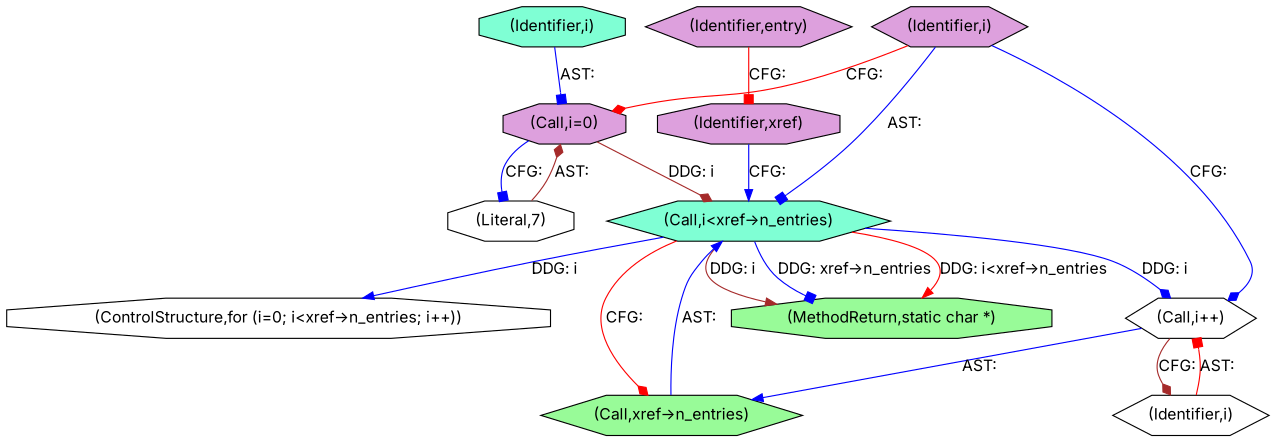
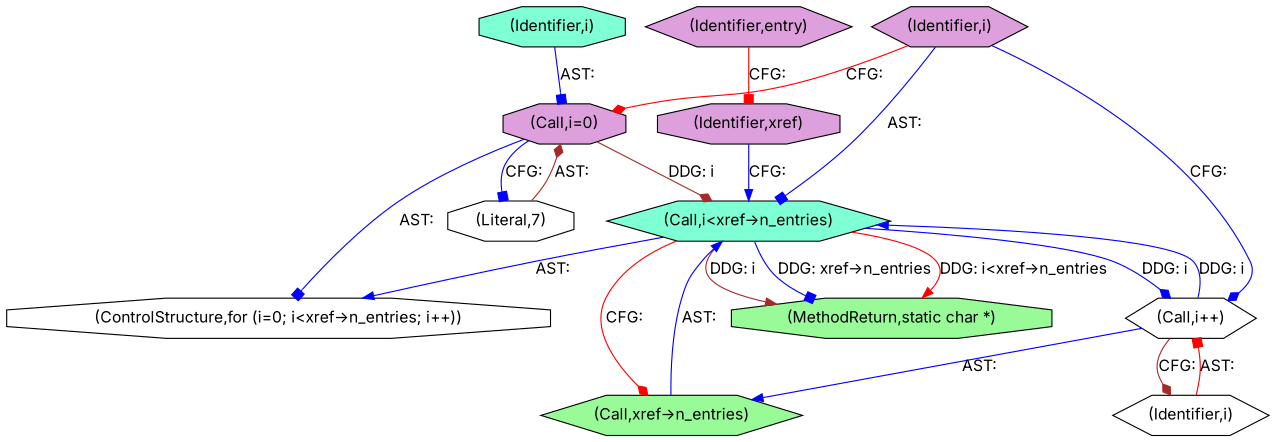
none -> (403, 199)
none -> (1062, 235)
(555, 270) -> (555, 270)
